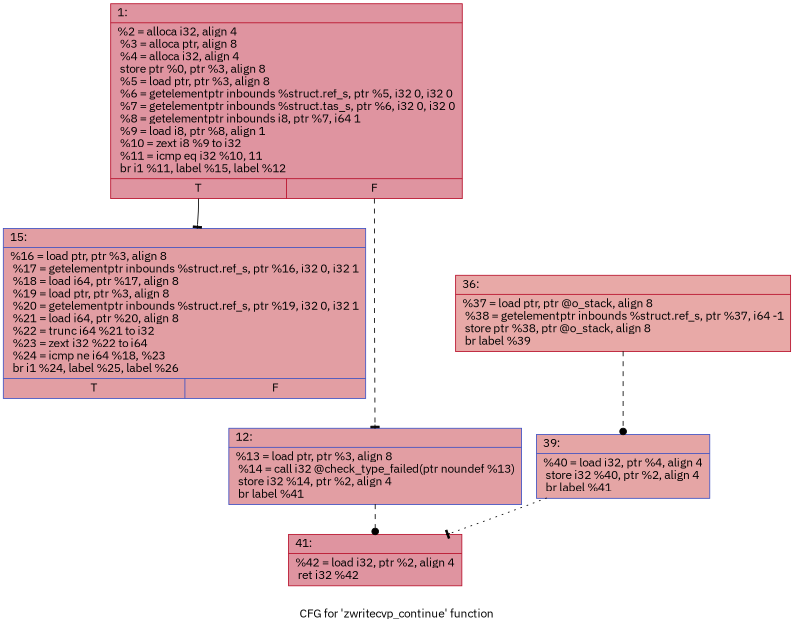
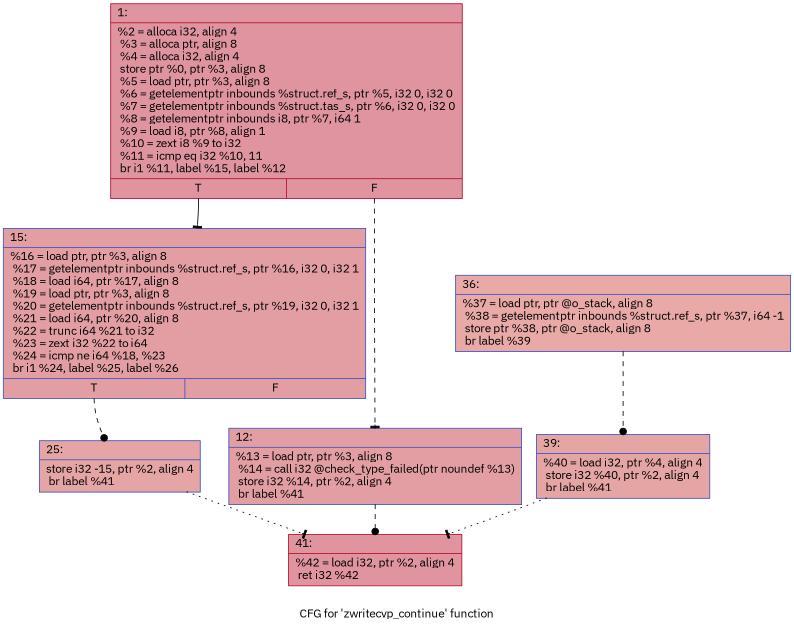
(623, 313) -> (623, 313)
none -> (120, 466)
